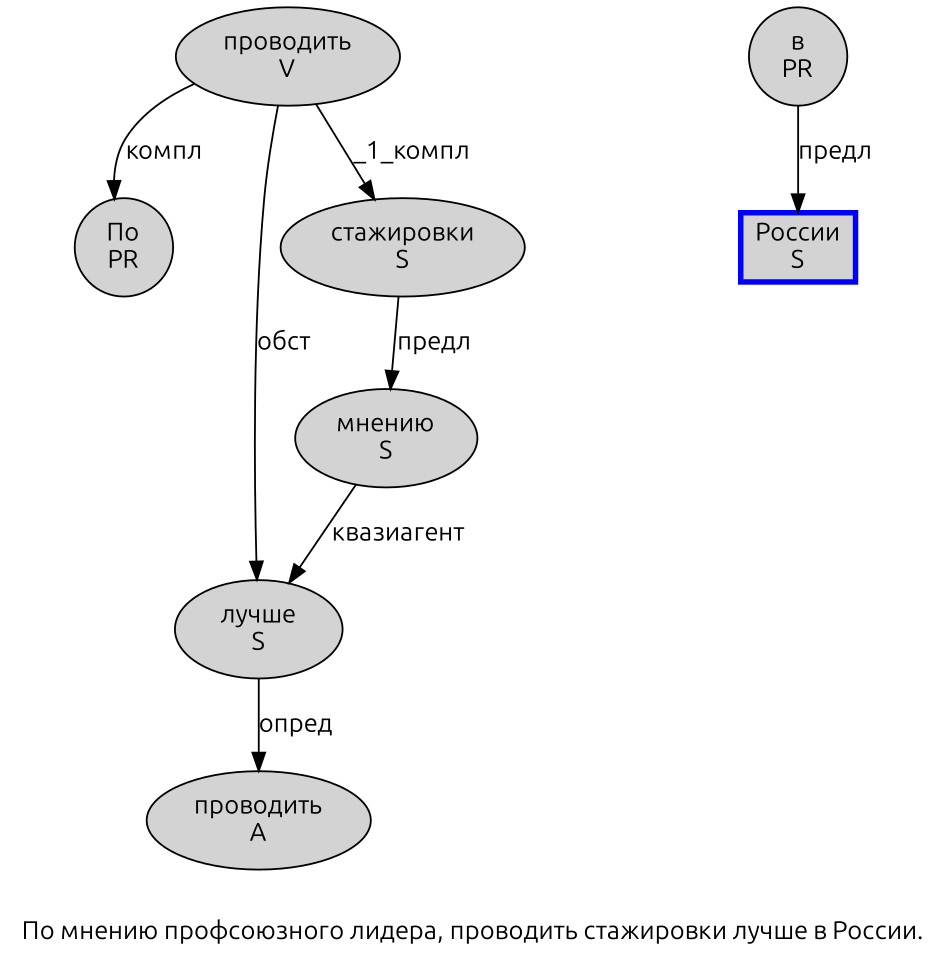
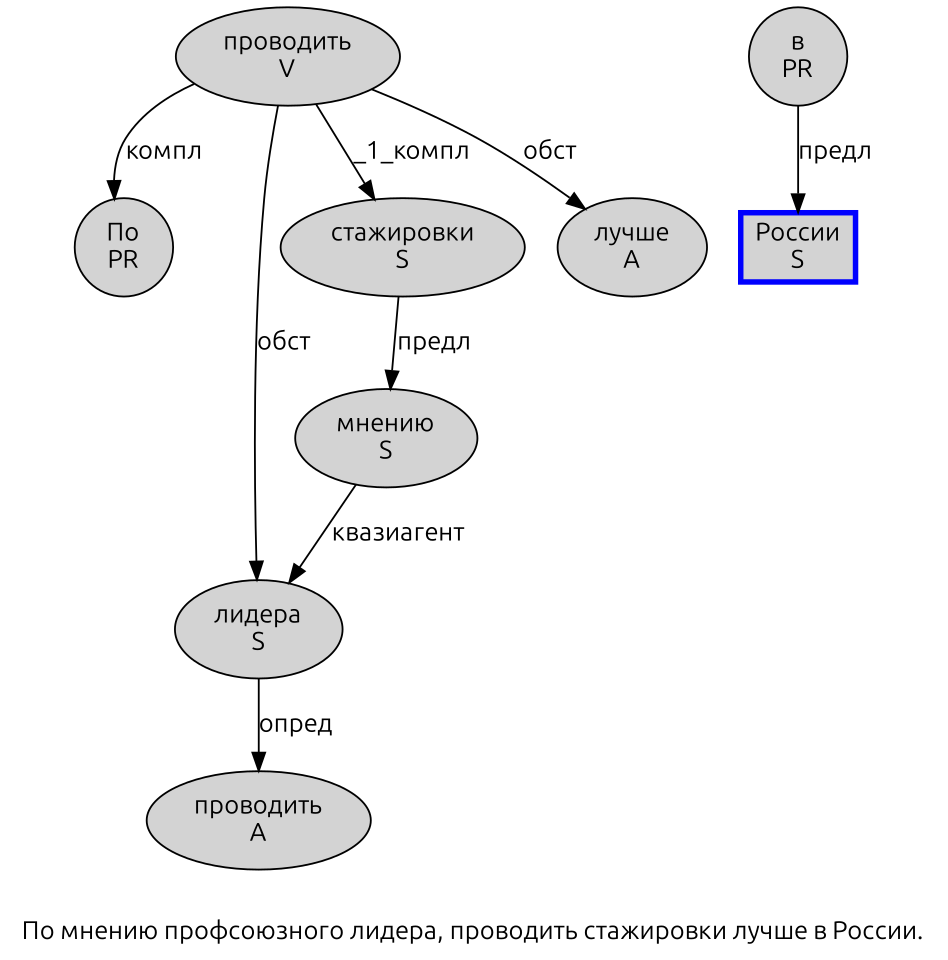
none -> (632, 247)
(259, 629) -> (259, 629)
